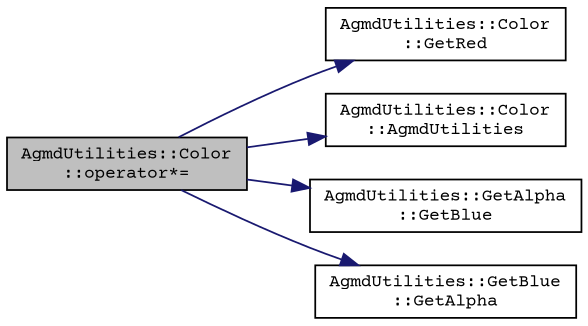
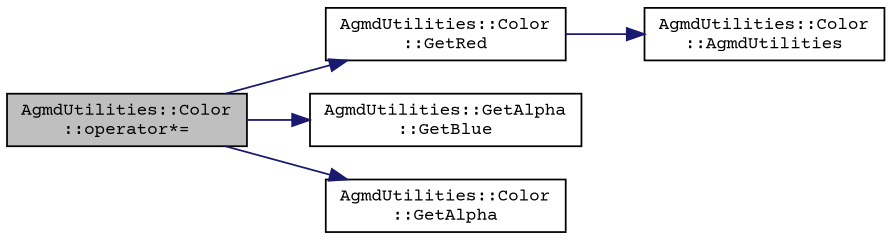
(277, 143) -> (596, 34)
(446, 292) -> (446, 206)
